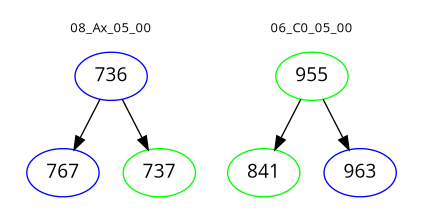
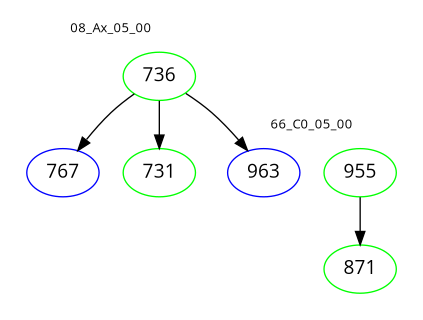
(312, 29) -> (312, 125)
(111, 76) -> (159, 76)
(333, 119) -> (225, 126)
(159, 173) -> (159, 173)
(264, 173) -> (360, 269)
